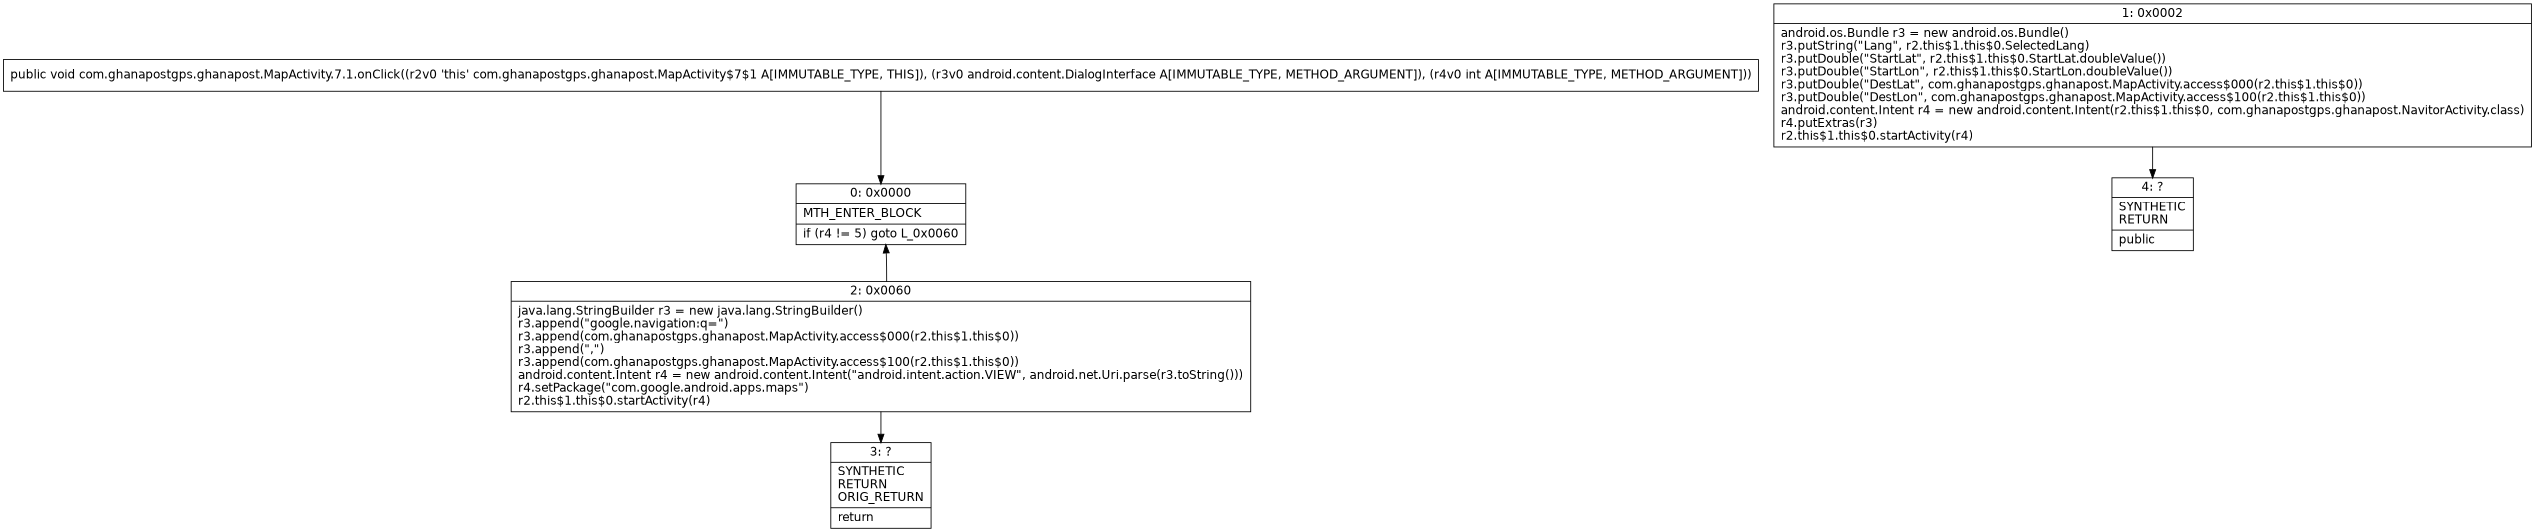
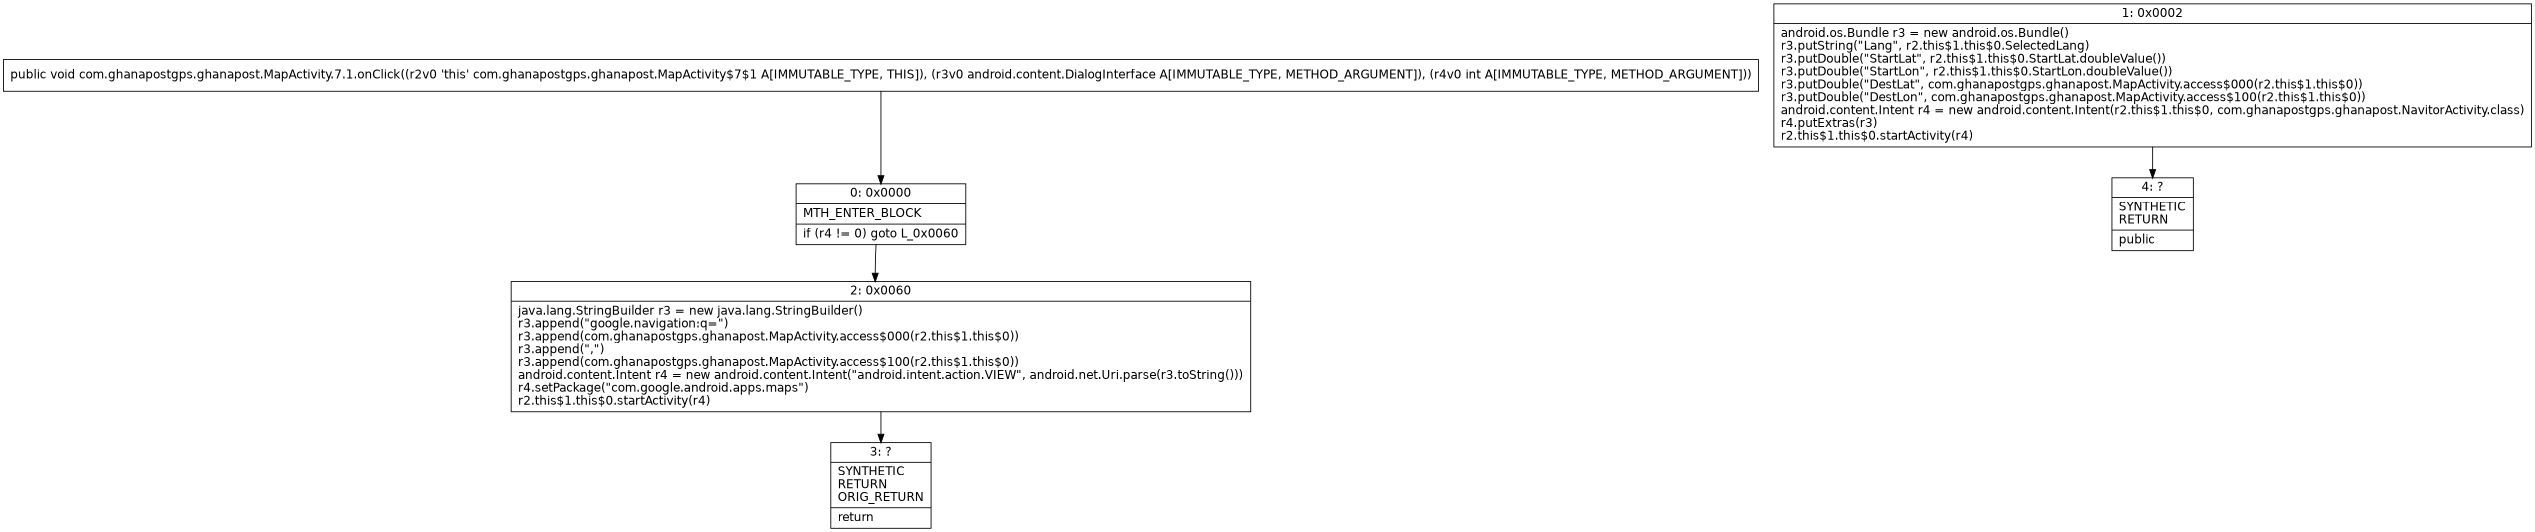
(881, 234) -> (881, 234)
(887, 267) -> (875, 259)
